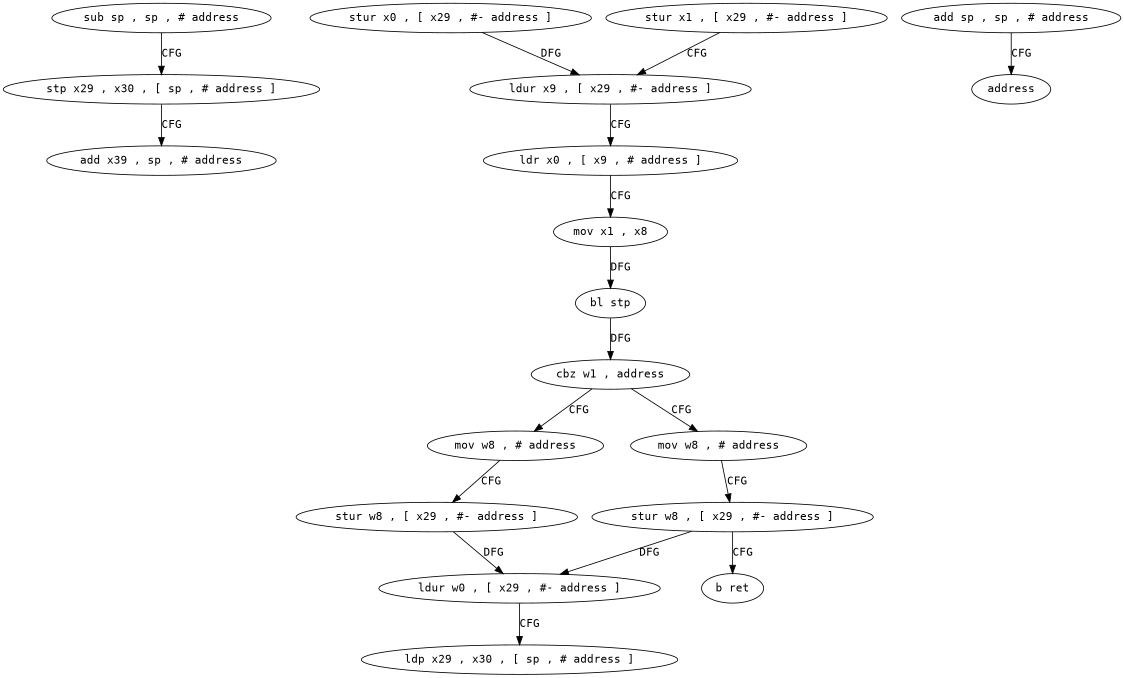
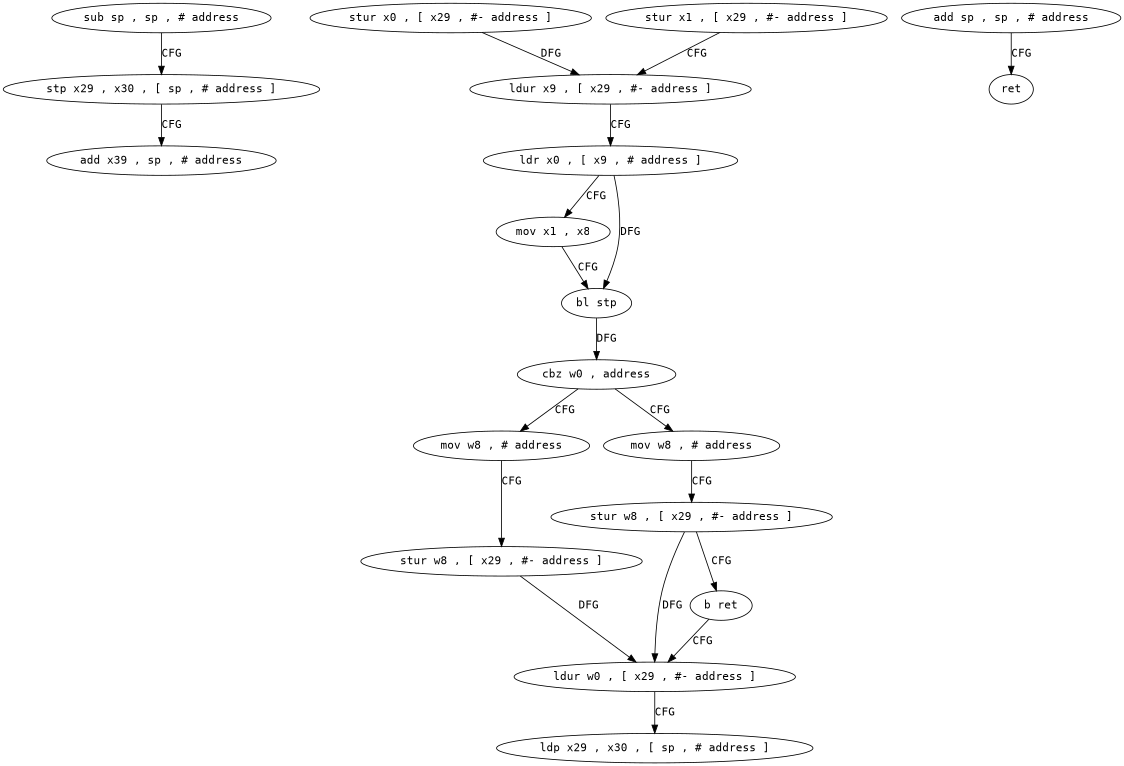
(1011, 89) -> (1011, 89)
none -> (620, 229)
(621, 268) -> (588, 268)
(611, 374) -> (597, 374)
none -> (691, 638)
